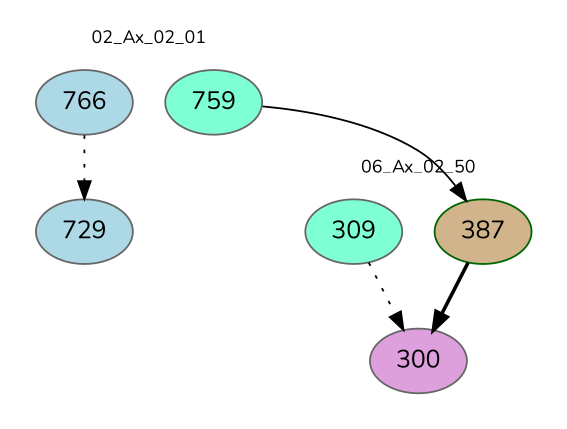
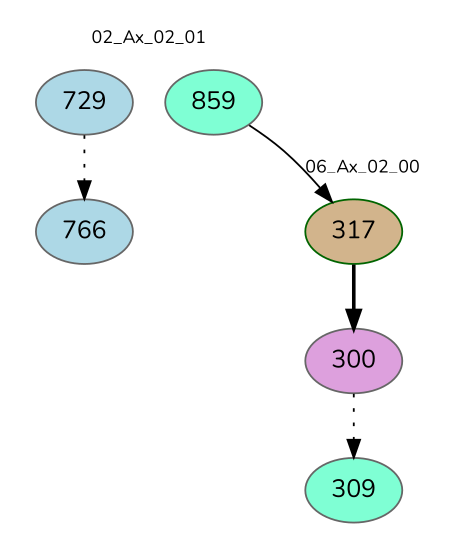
(214, 102) -> (214, 102)
(84, 158) -> (84, 158)
(418, 168) -> (363, 168)
(483, 232) -> (354, 232)
(382, 288) -> (354, 417)
